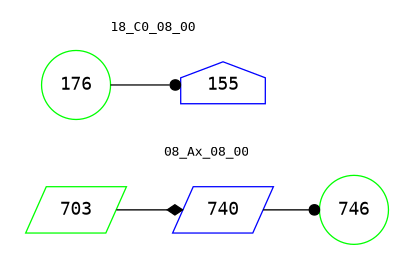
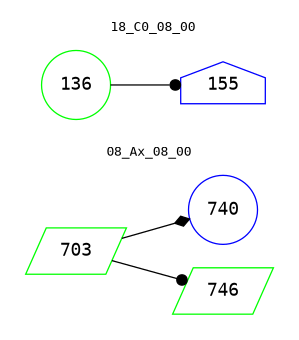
(76, 85) -> (76, 85)
(223, 210) -> (223, 210)
(286, 210) -> (144, 270)
(354, 210) -> (223, 291)
